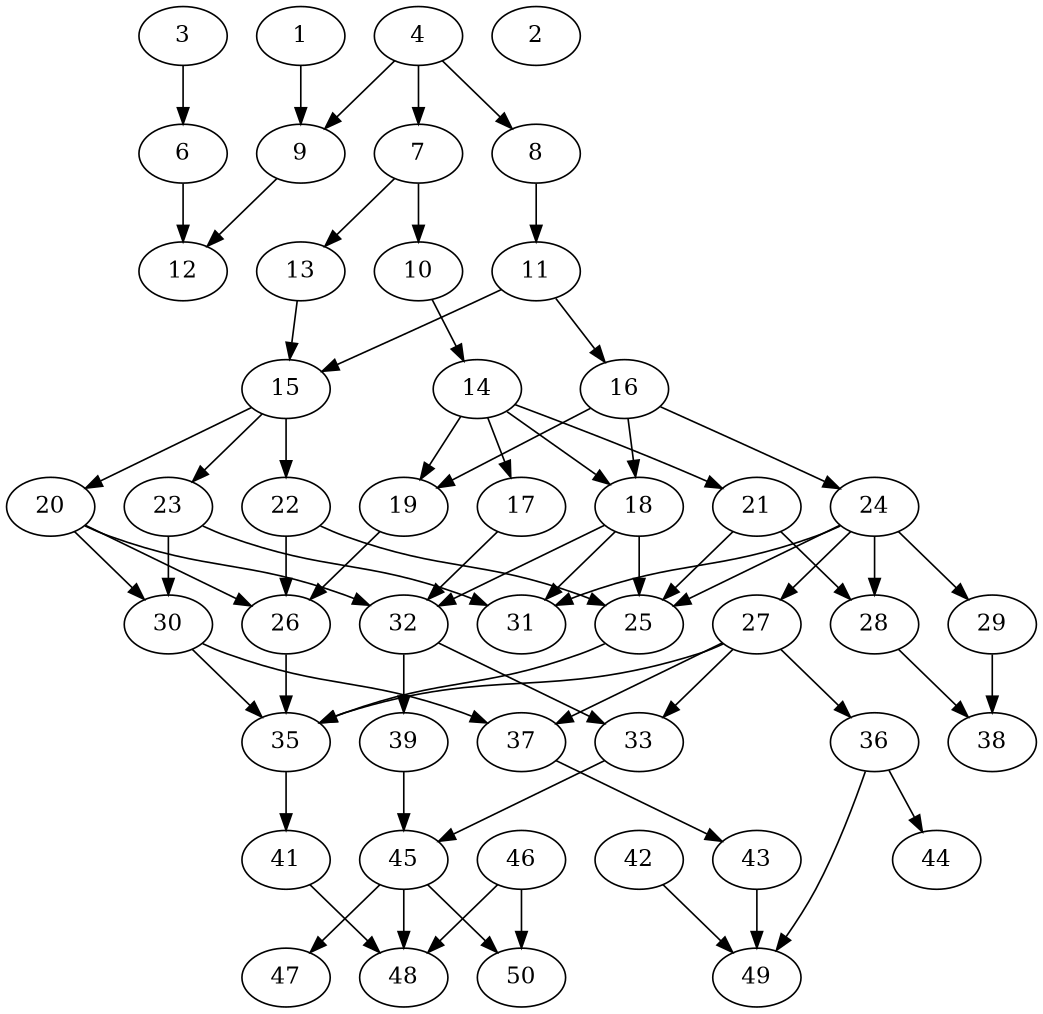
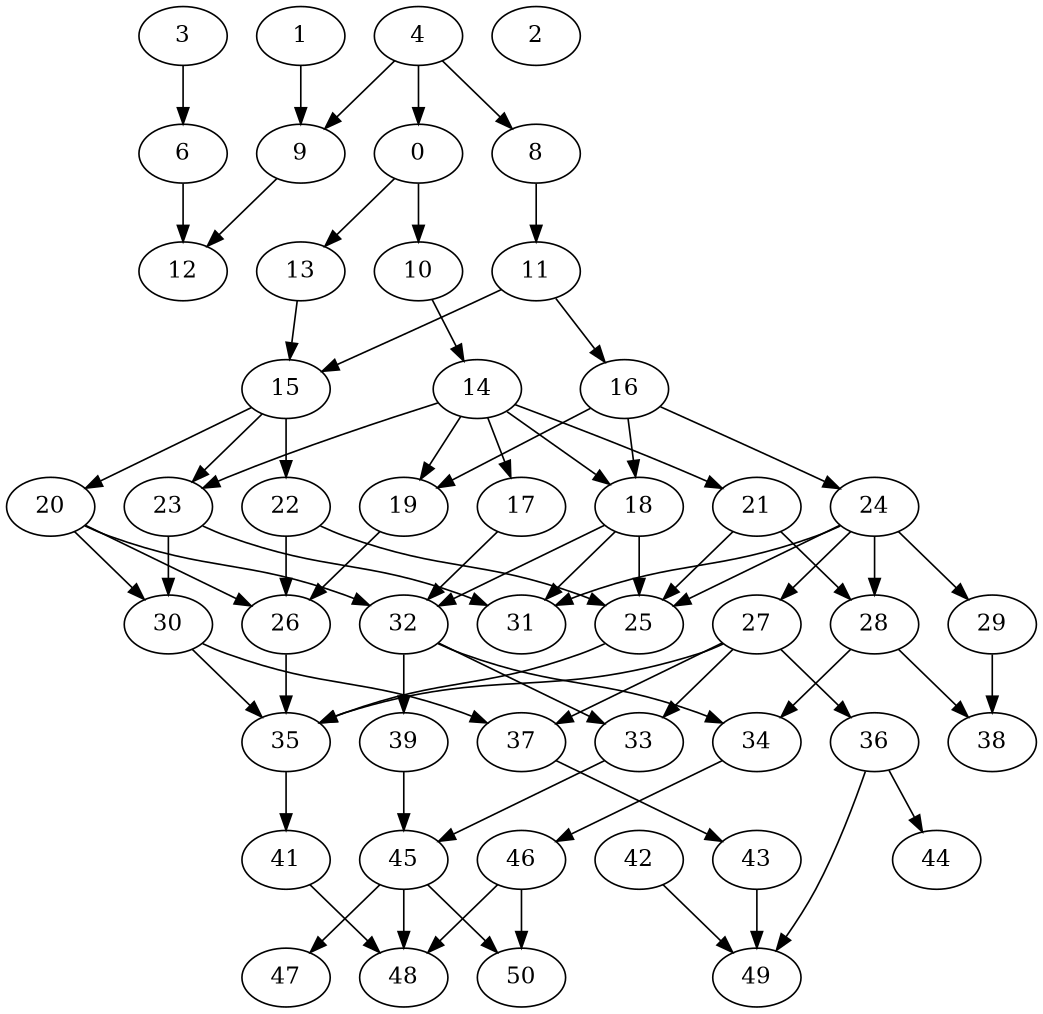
(418, 154) -> (418, 154)
none -> (327, 440)
none -> (757, 742)
